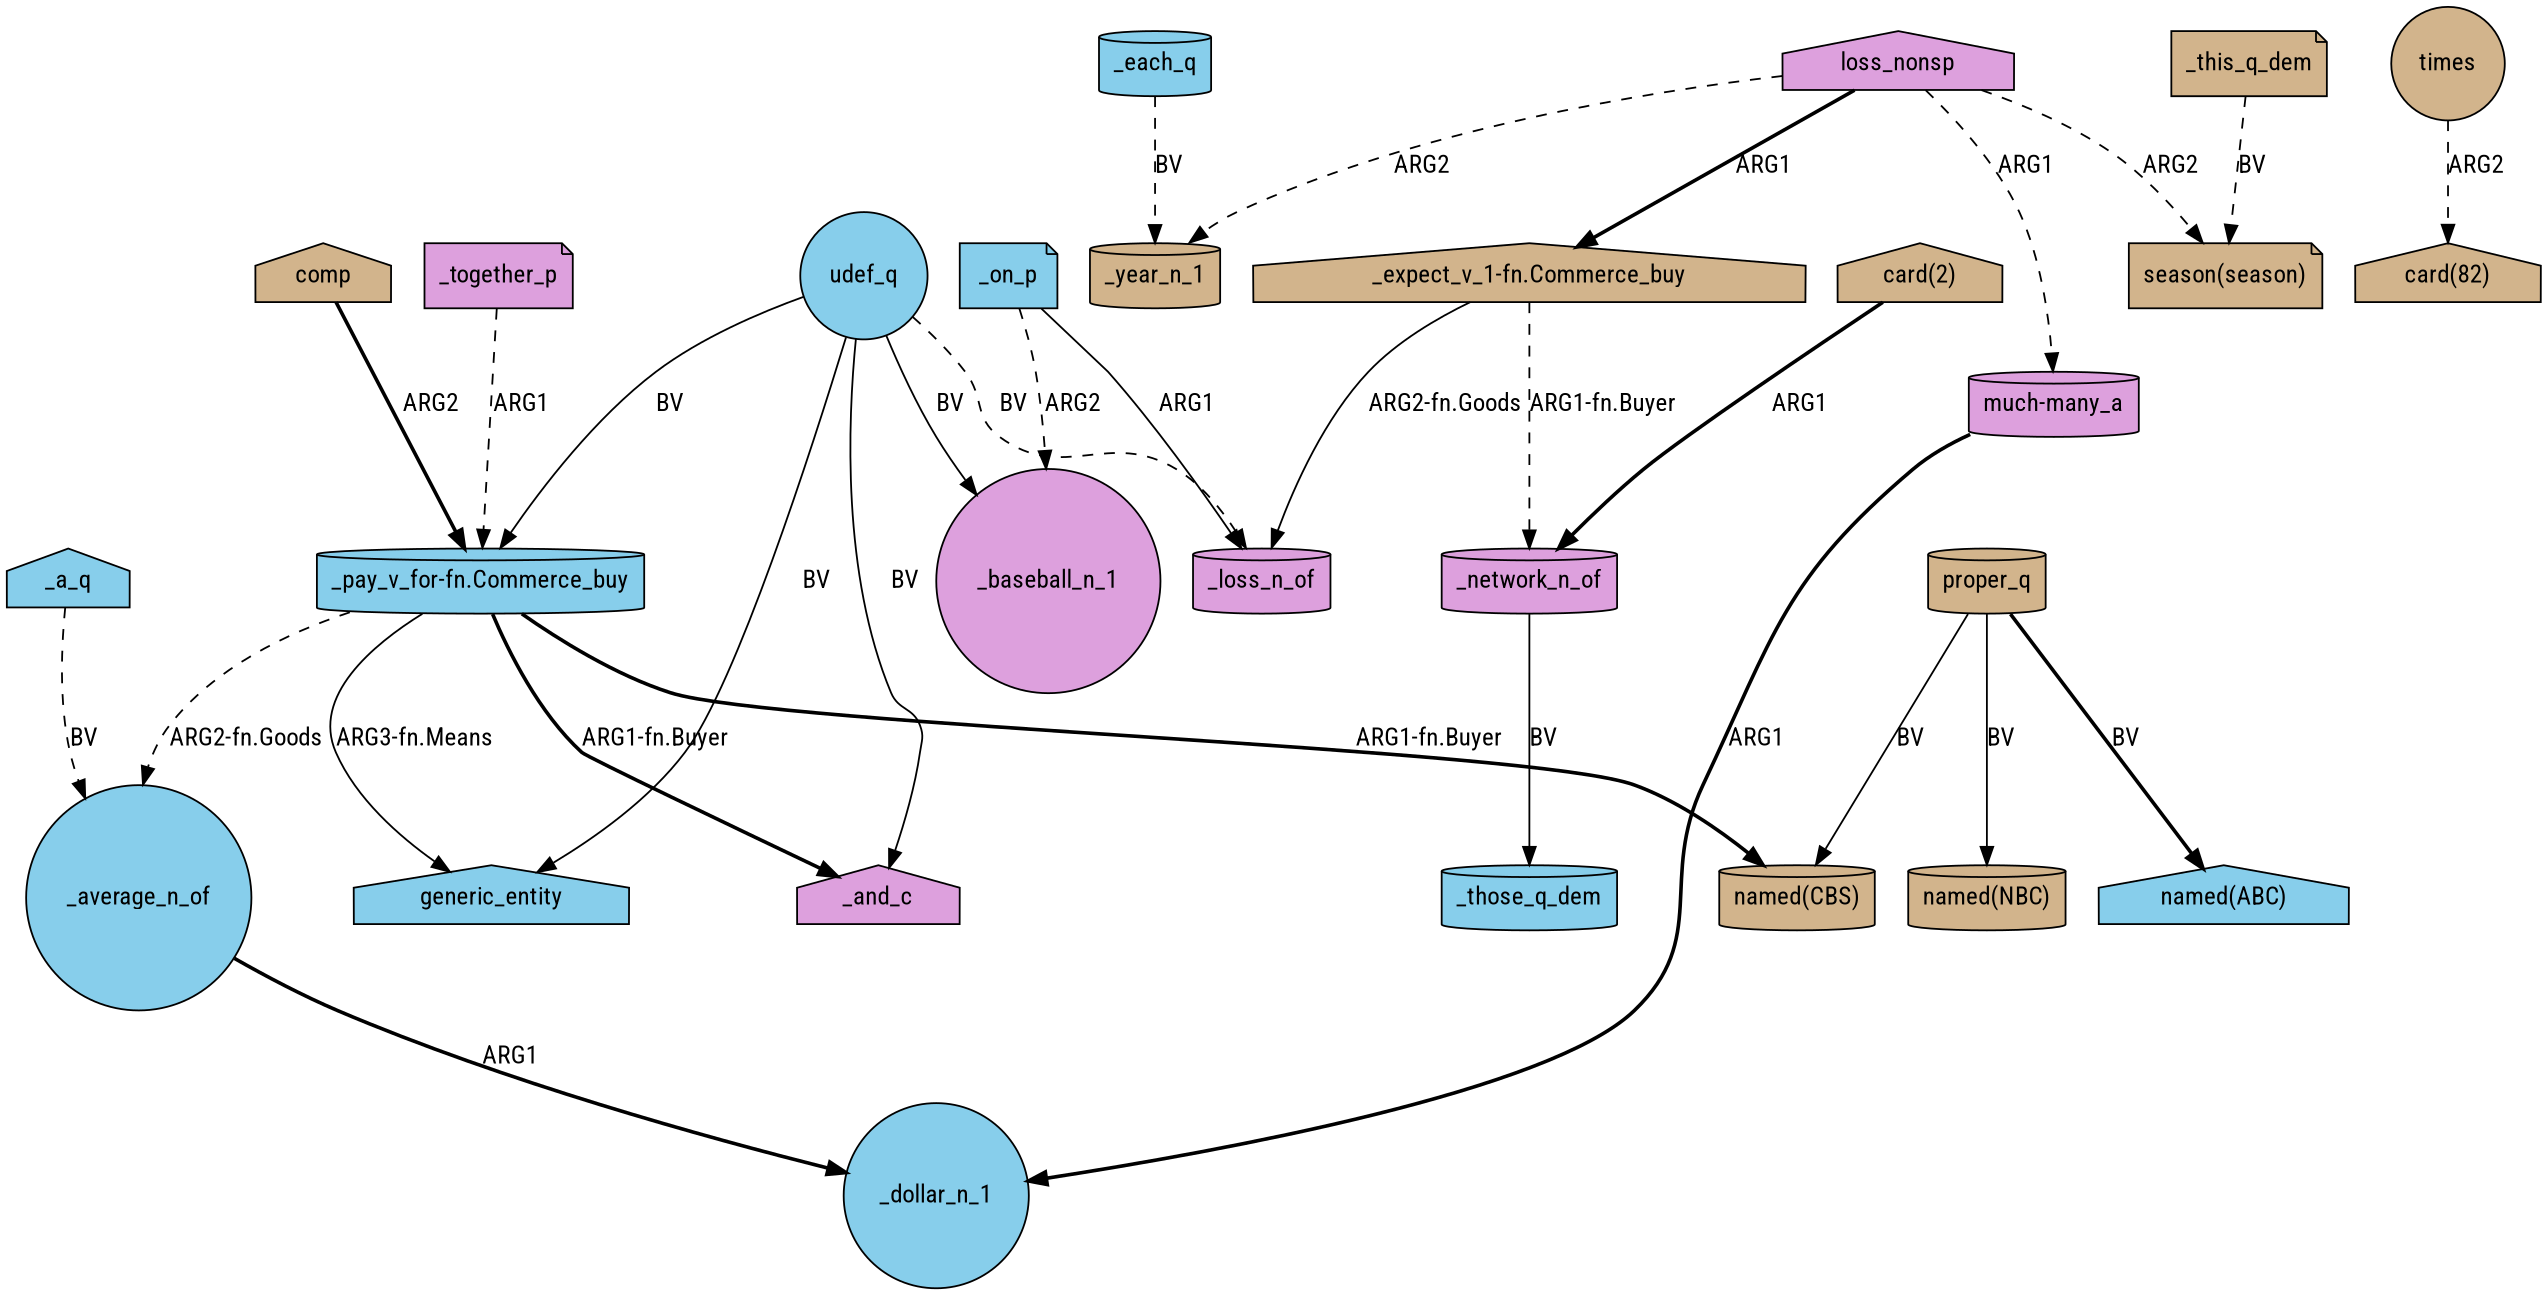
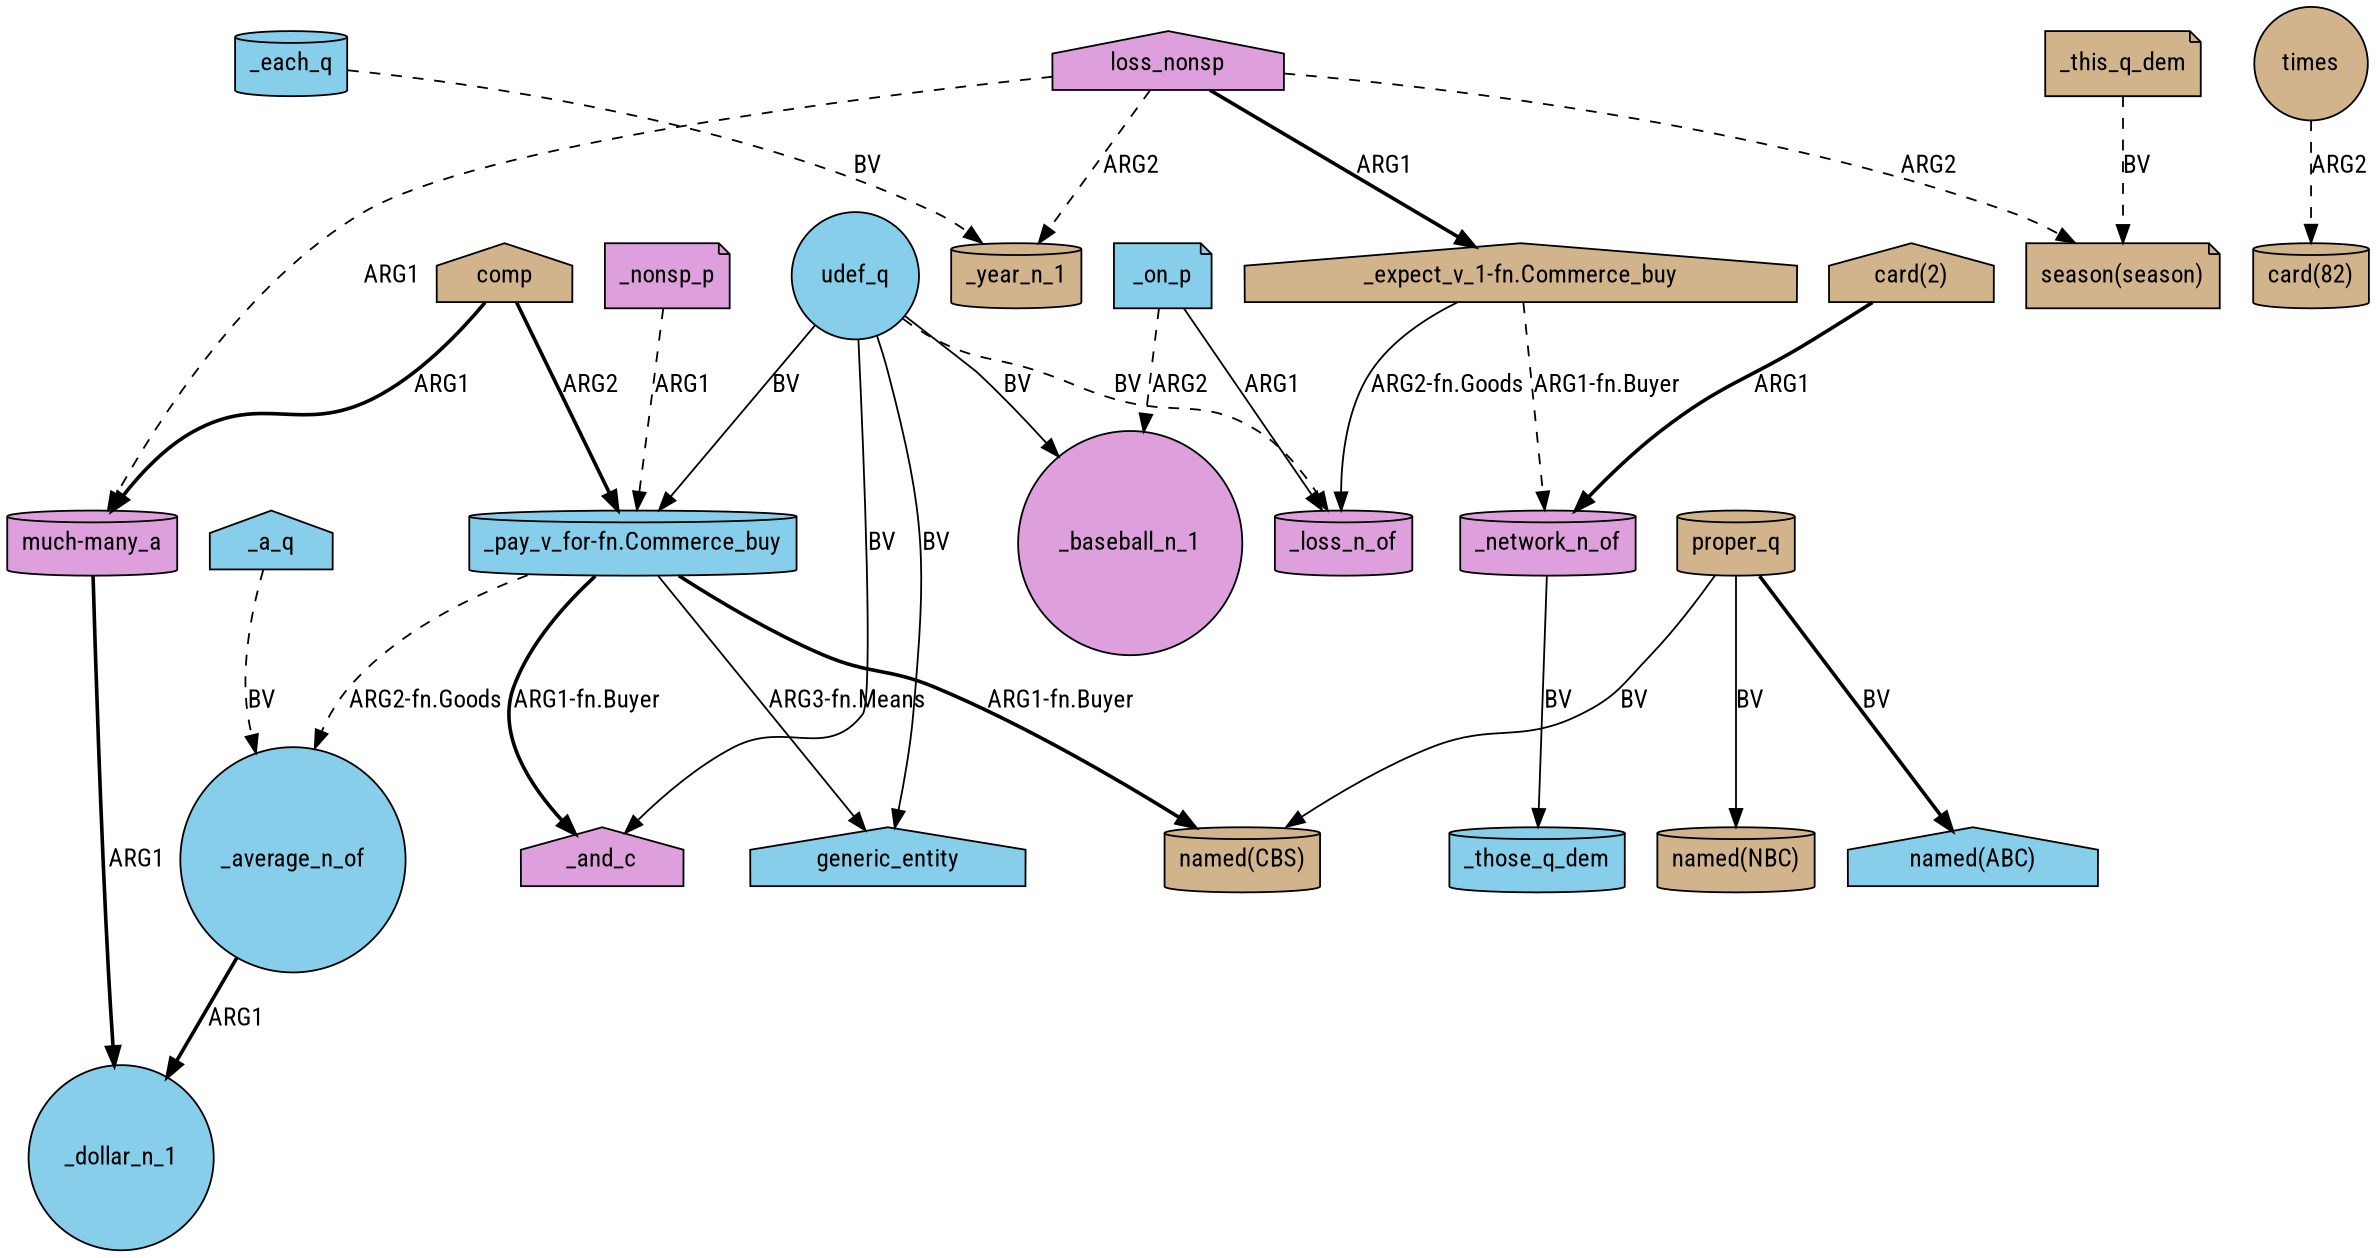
(499, 276) -> (667, 276)
(2448, 276) -> (2311, 276)
none -> (309, 414)
